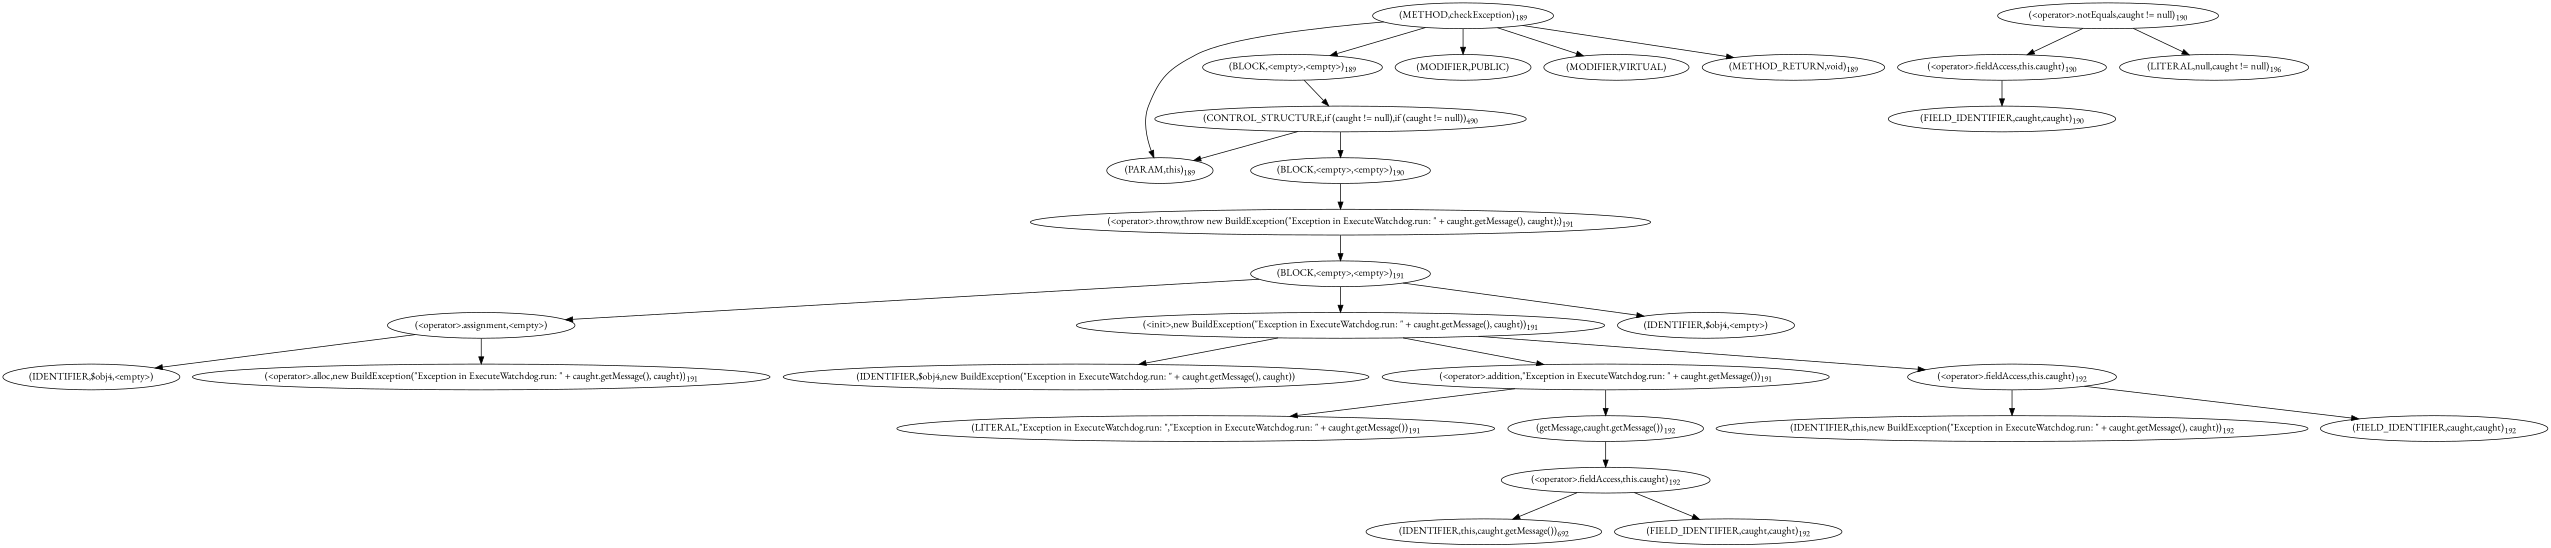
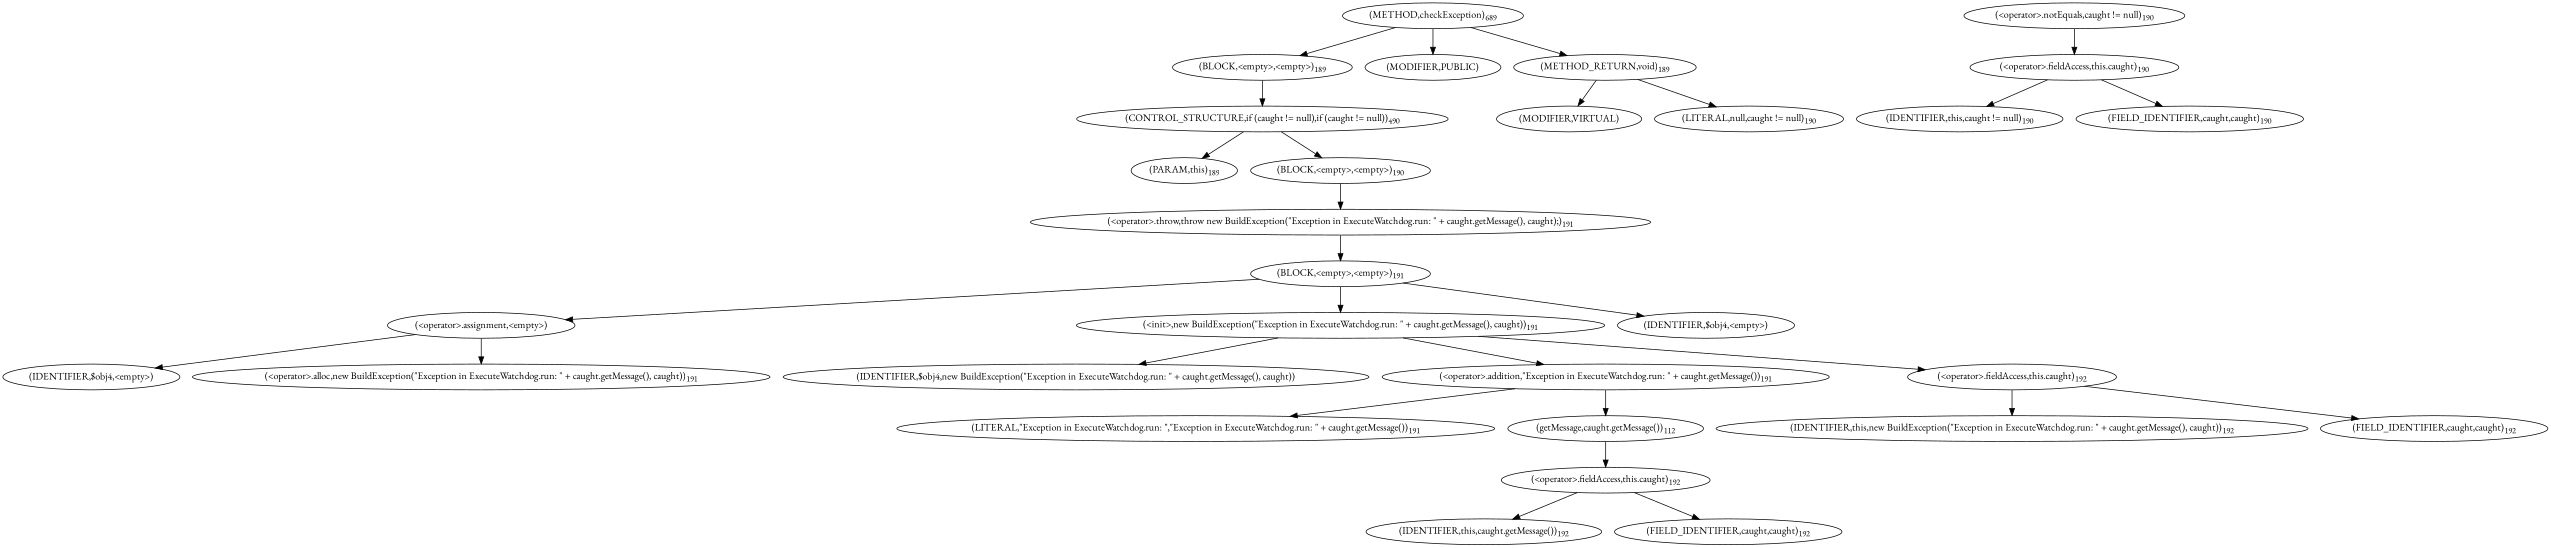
(1521, 15) -> (1491, 15)
(2158, 40) -> (1674, 92)
(1537, 41) -> (1589, 90)
(1231, 43) -> none
(2275, 66) -> (1810, 118)
none -> (1960, 119)
(1669, 427) -> (1669, 427)
(1563, 531) -> (1563, 531)
